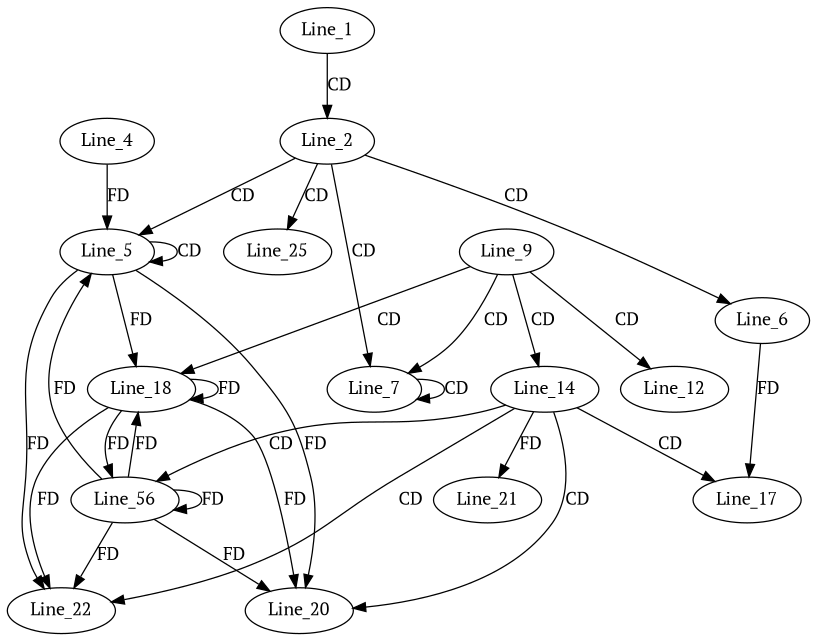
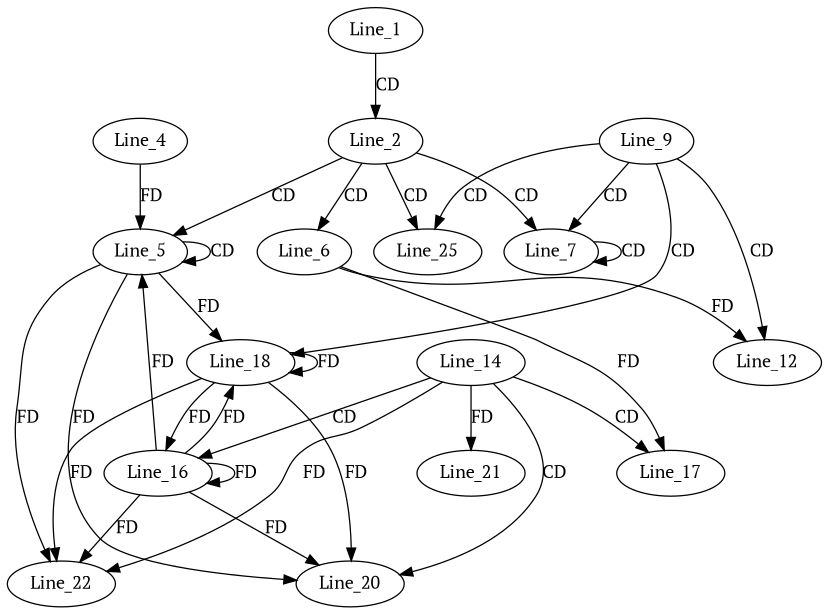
none -> (543, 278)
(524, 314) -> (510, 162)
(125, 500) -> (158, 473)
(411, 500) -> (315, 473)
